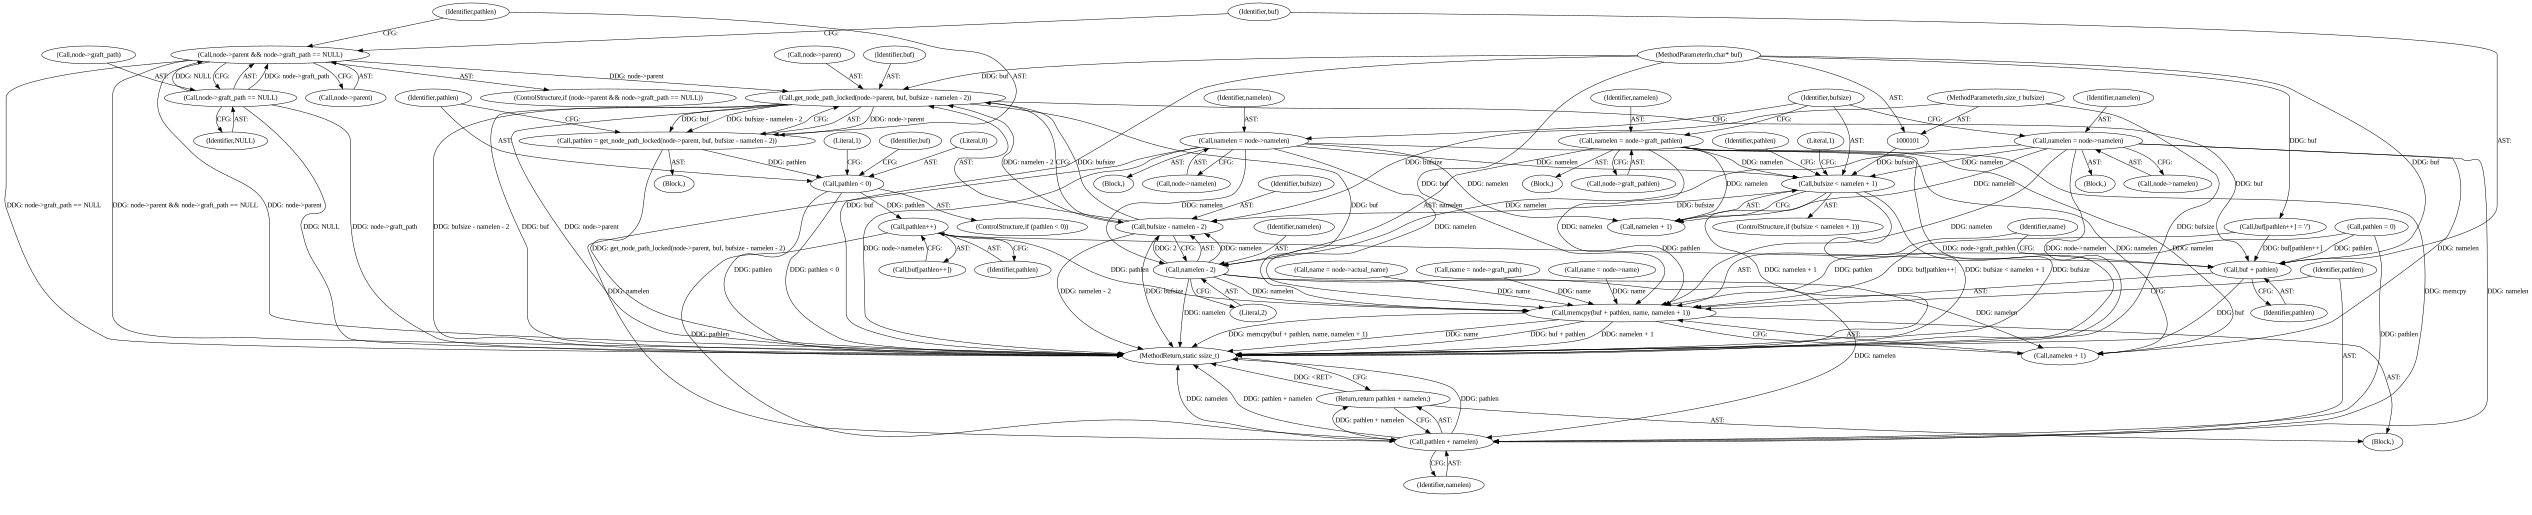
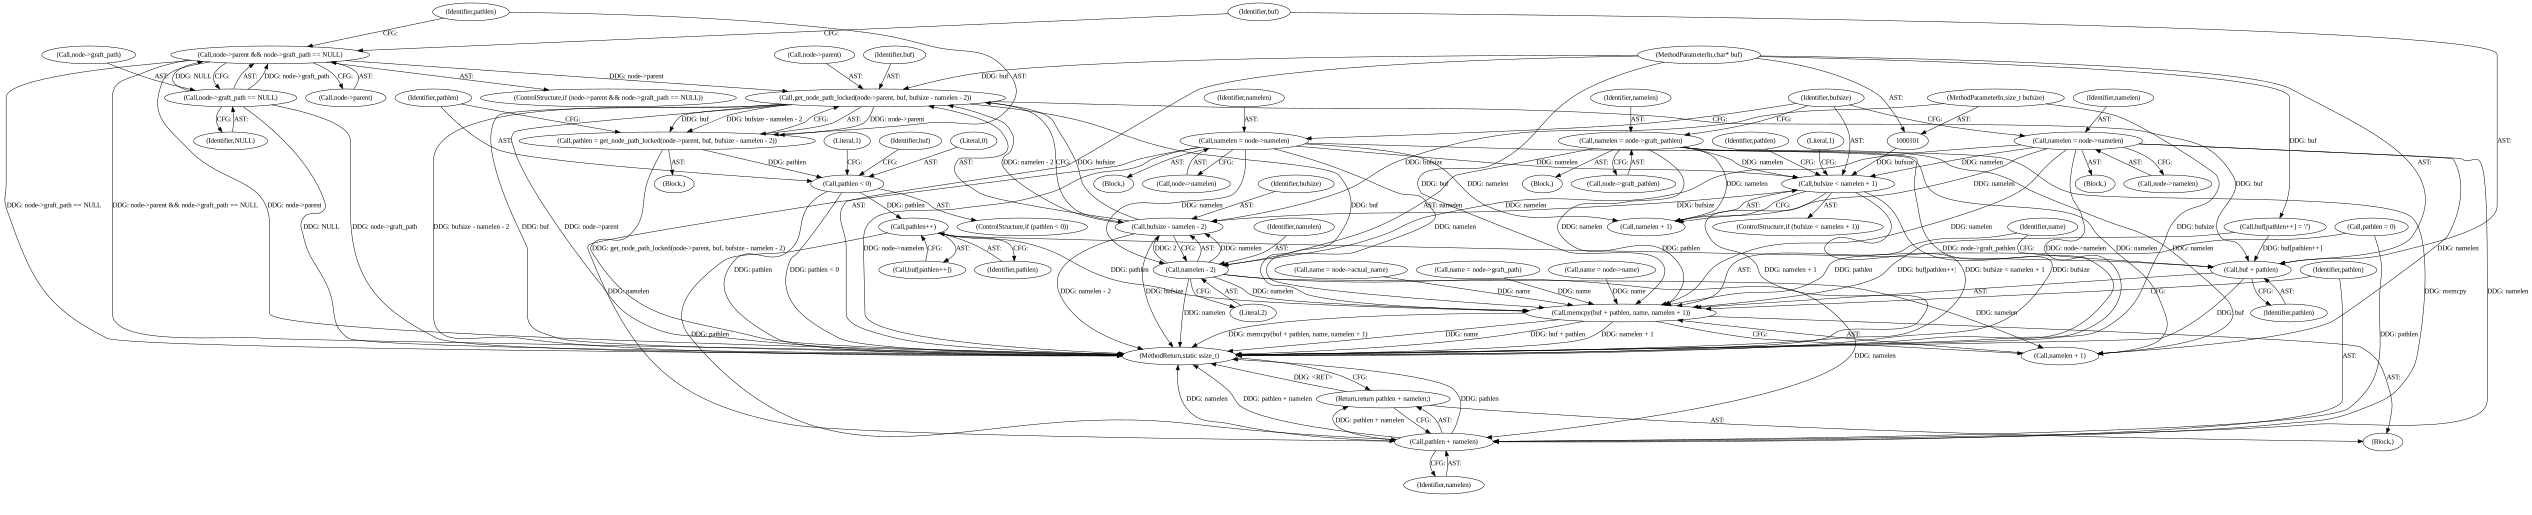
(2426, 162) -> (2426, 162)
(860, 205) -> (860, 205)
(2321, 253) -> none
